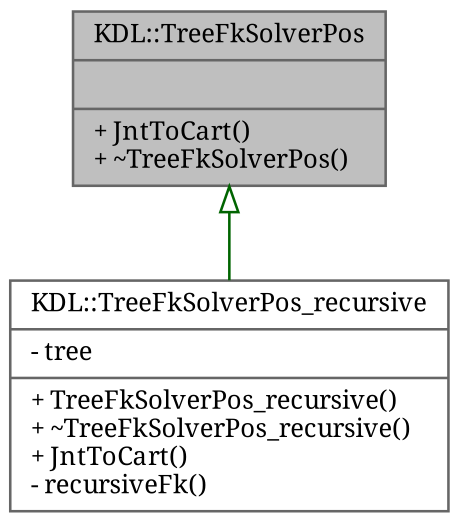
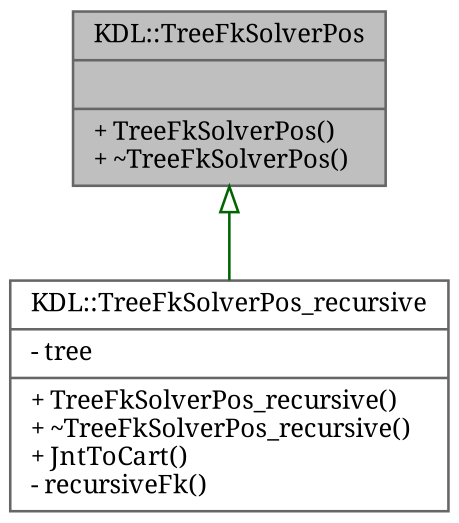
(173, 132) -> (215, 132)
